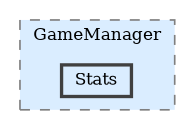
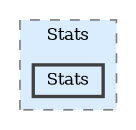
(97, 36) -> (68, 36)
